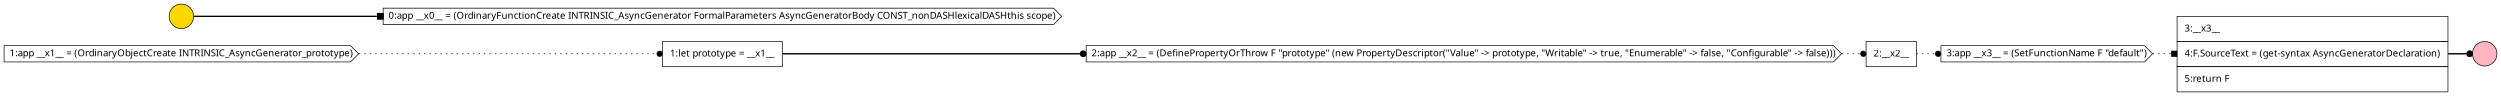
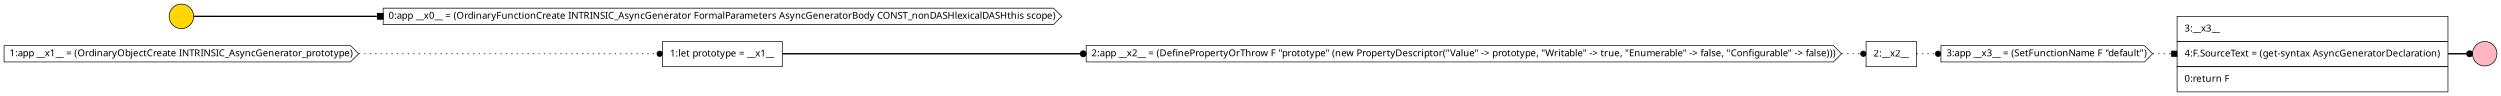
(2207, 79) -> (2207, 79)
